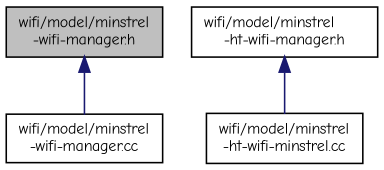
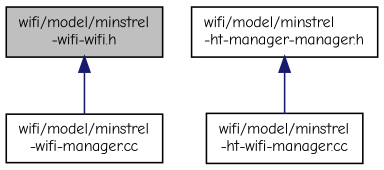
(84, 32) -> (84, 32)
(285, 32) -> (285, 32)
(285, 138) -> (285, 138)
